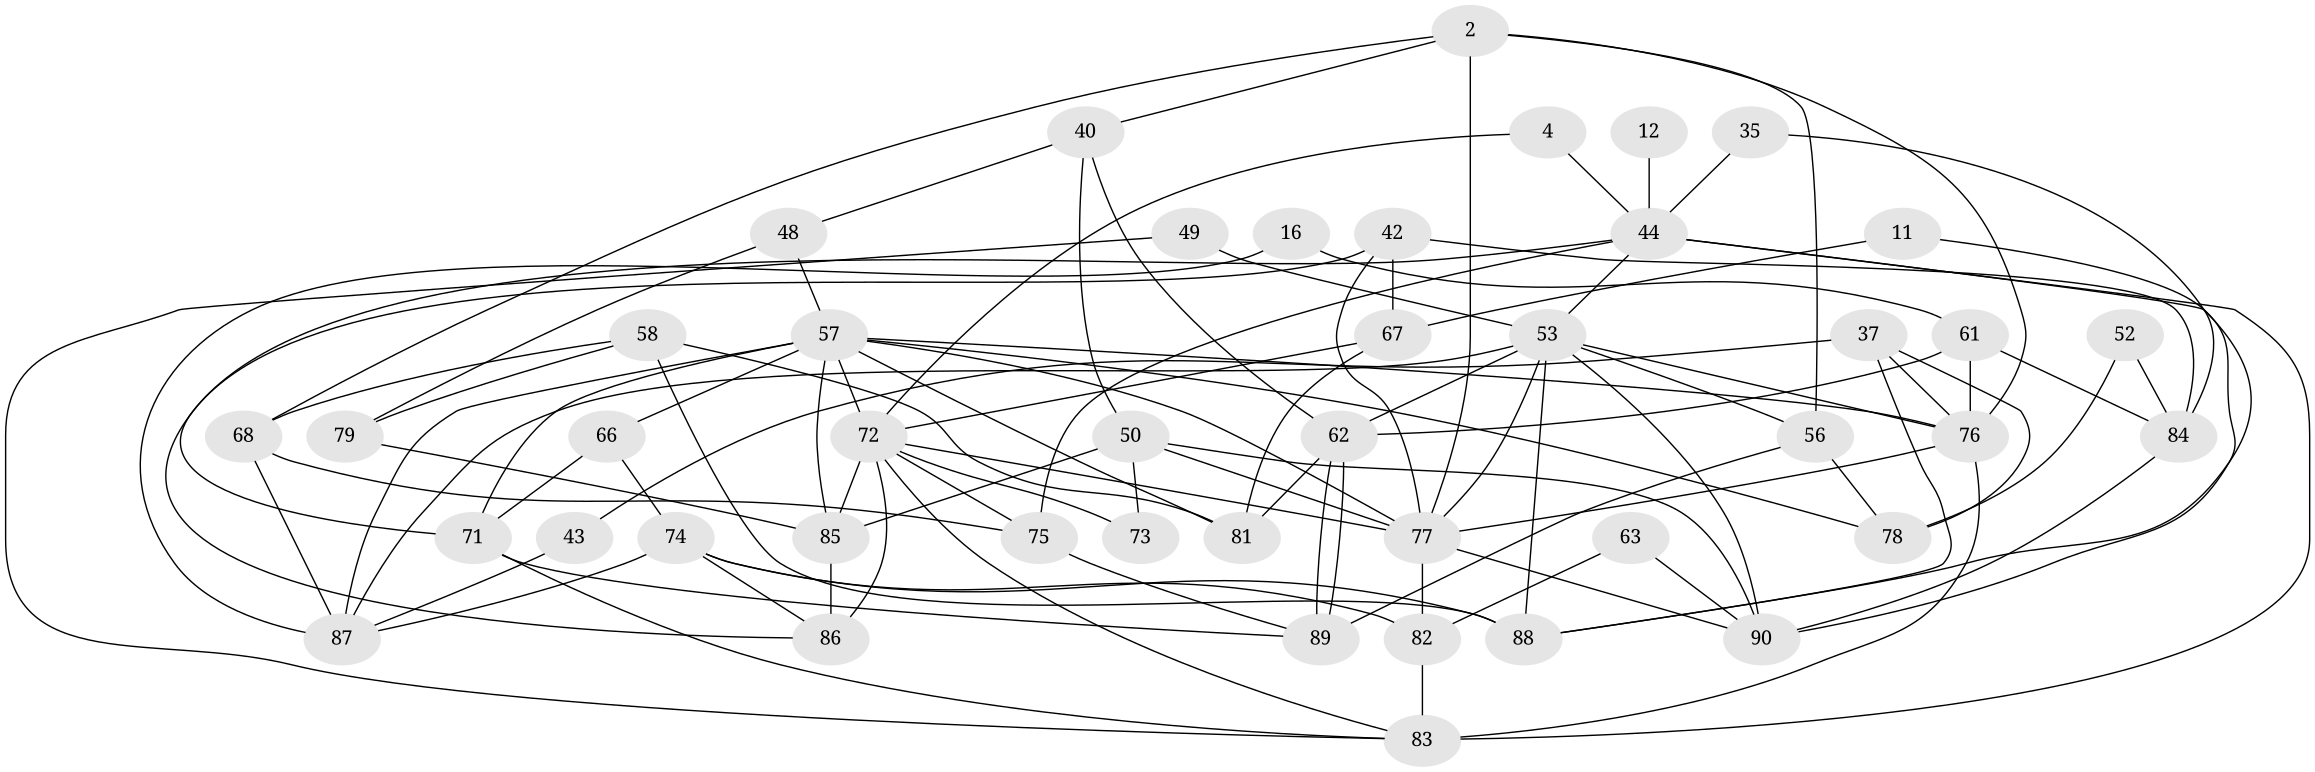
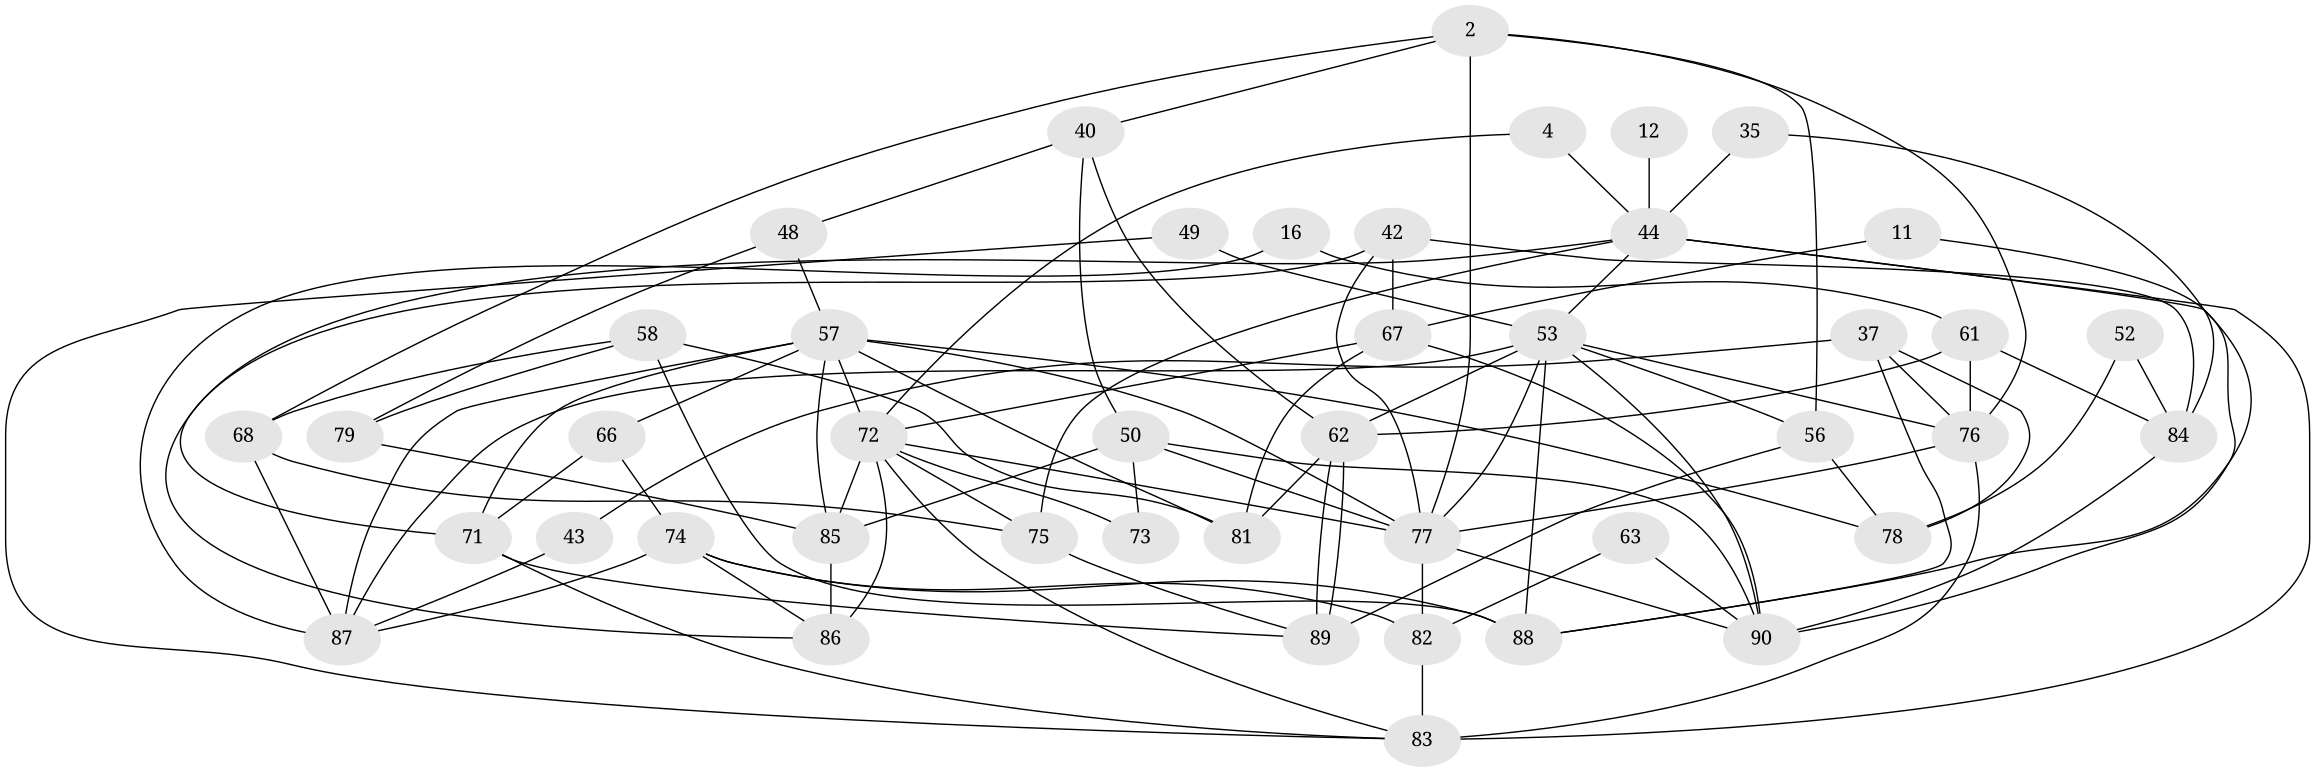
(1510, 378) -> none
none -> (1635, 436)
